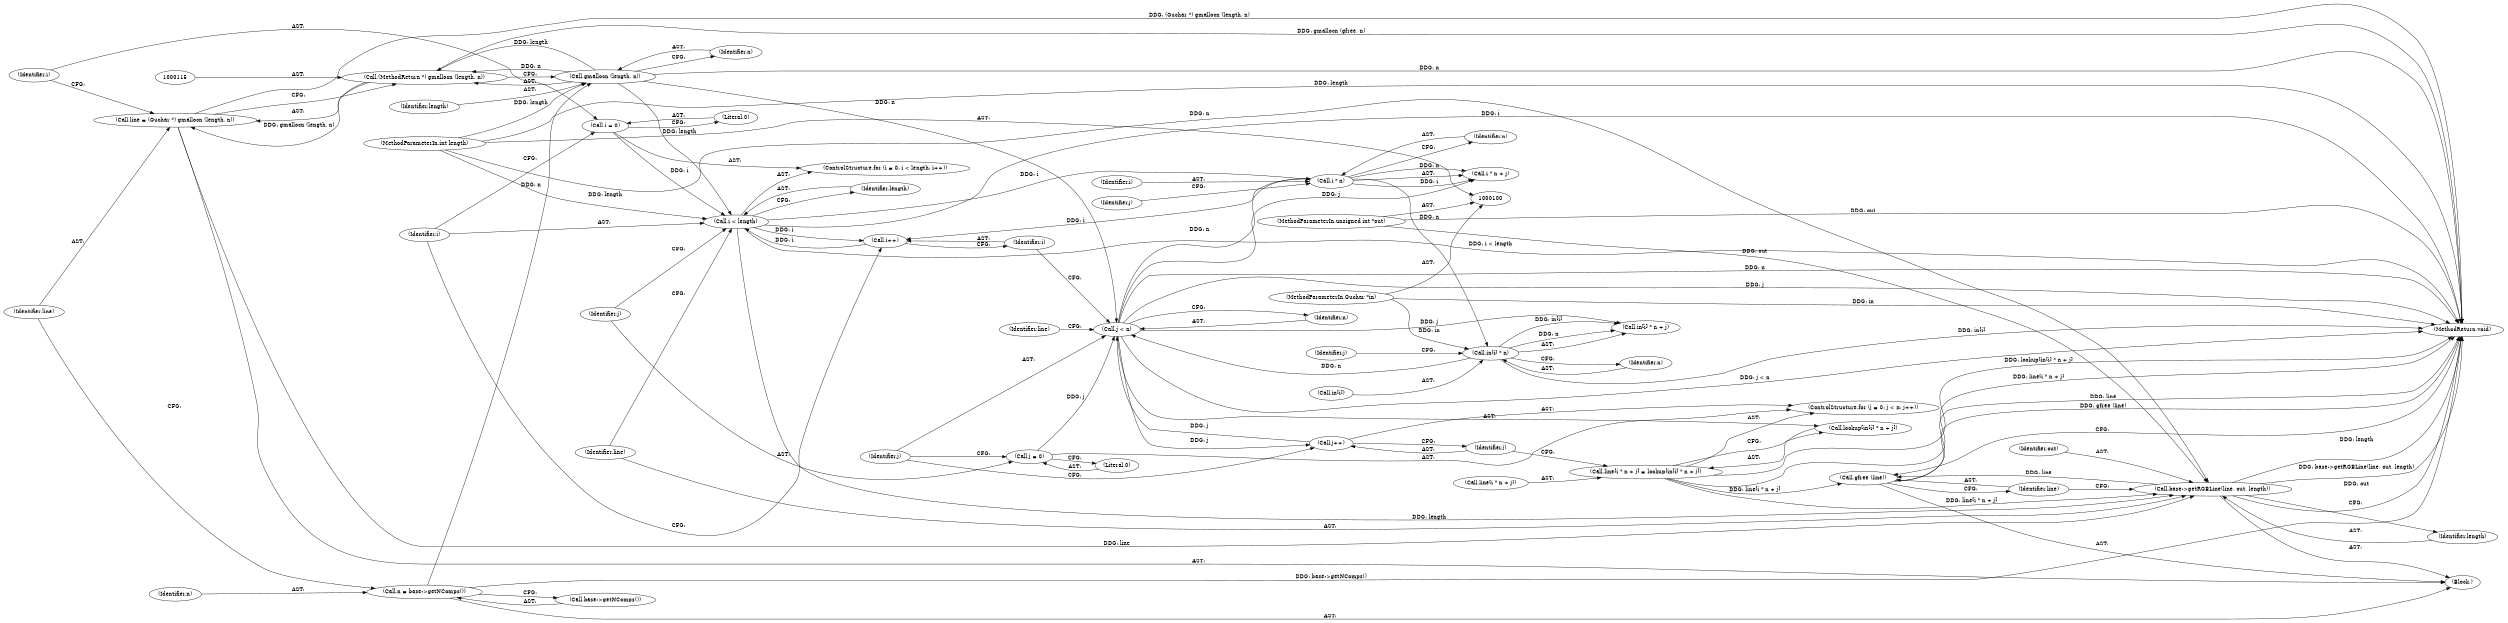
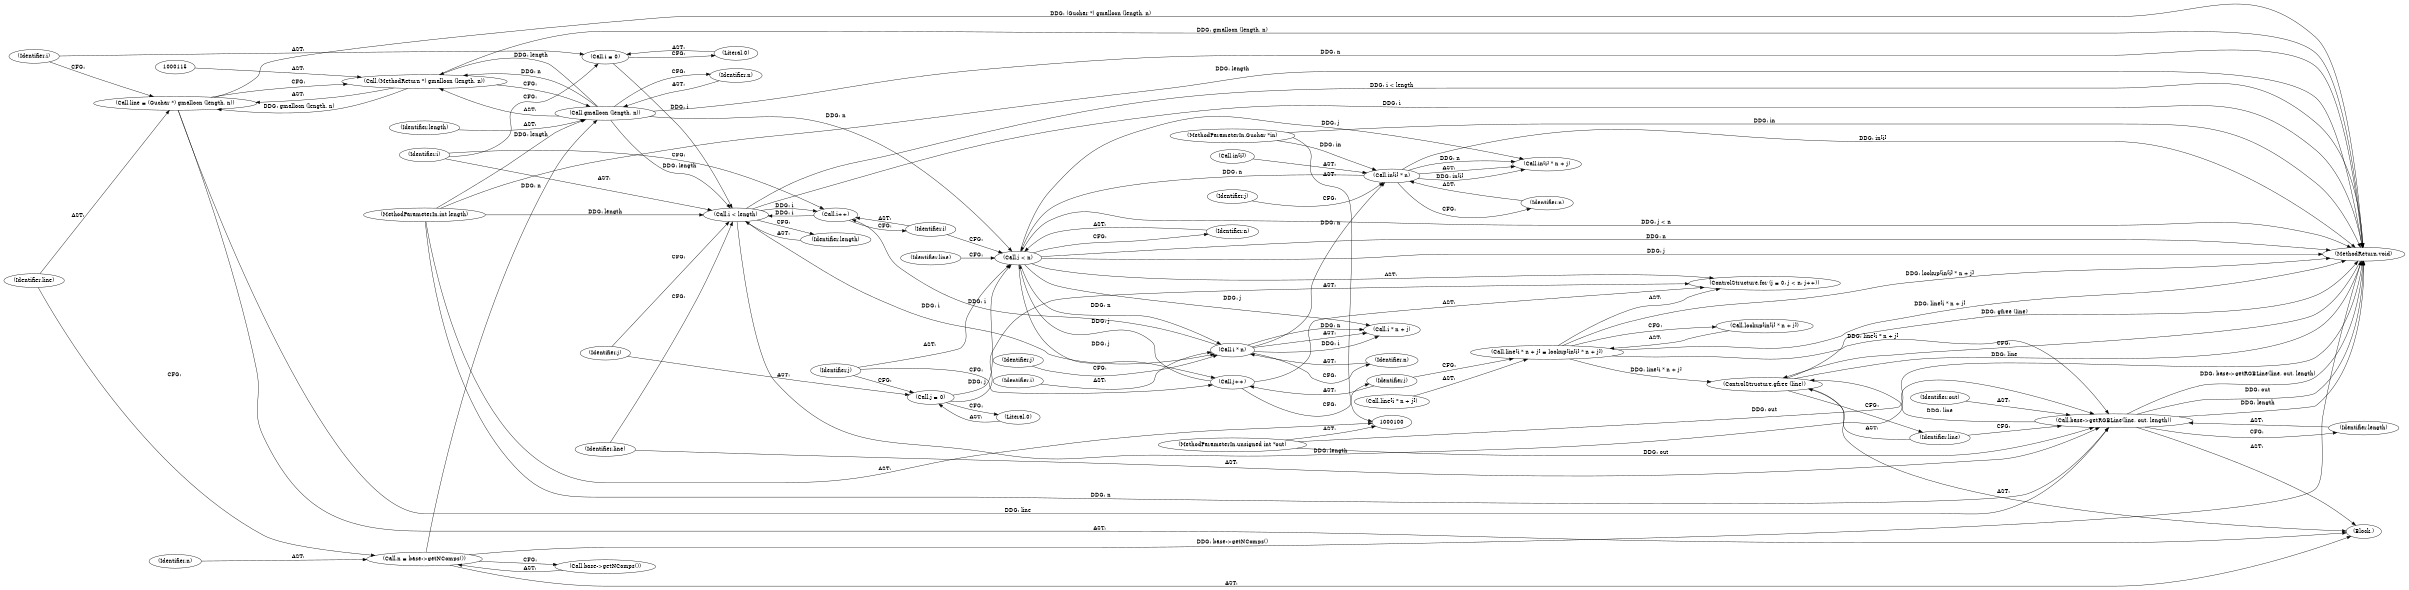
(1331, 31) -> (1232, 30)
(885, 168) -> none
(1439, 419) -> (1370, 279)
(1863, 478) -> (1765, 384)
